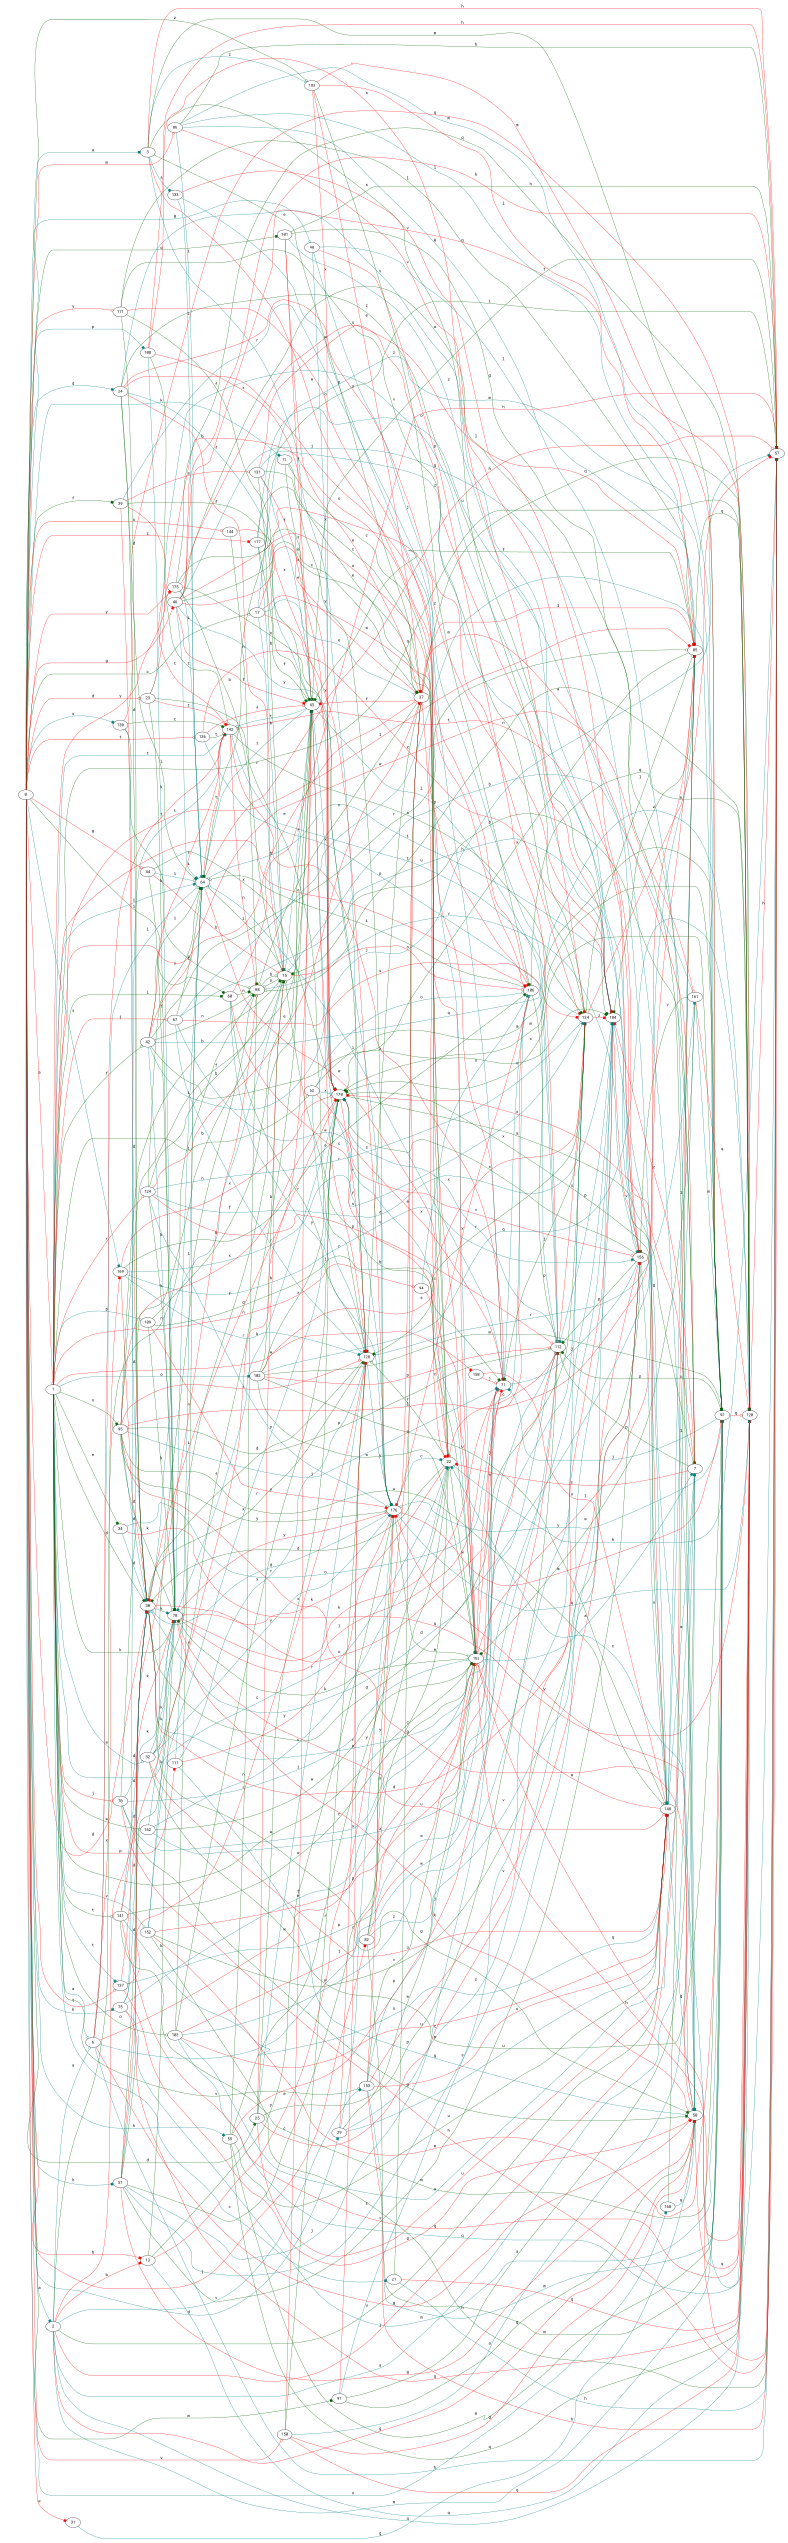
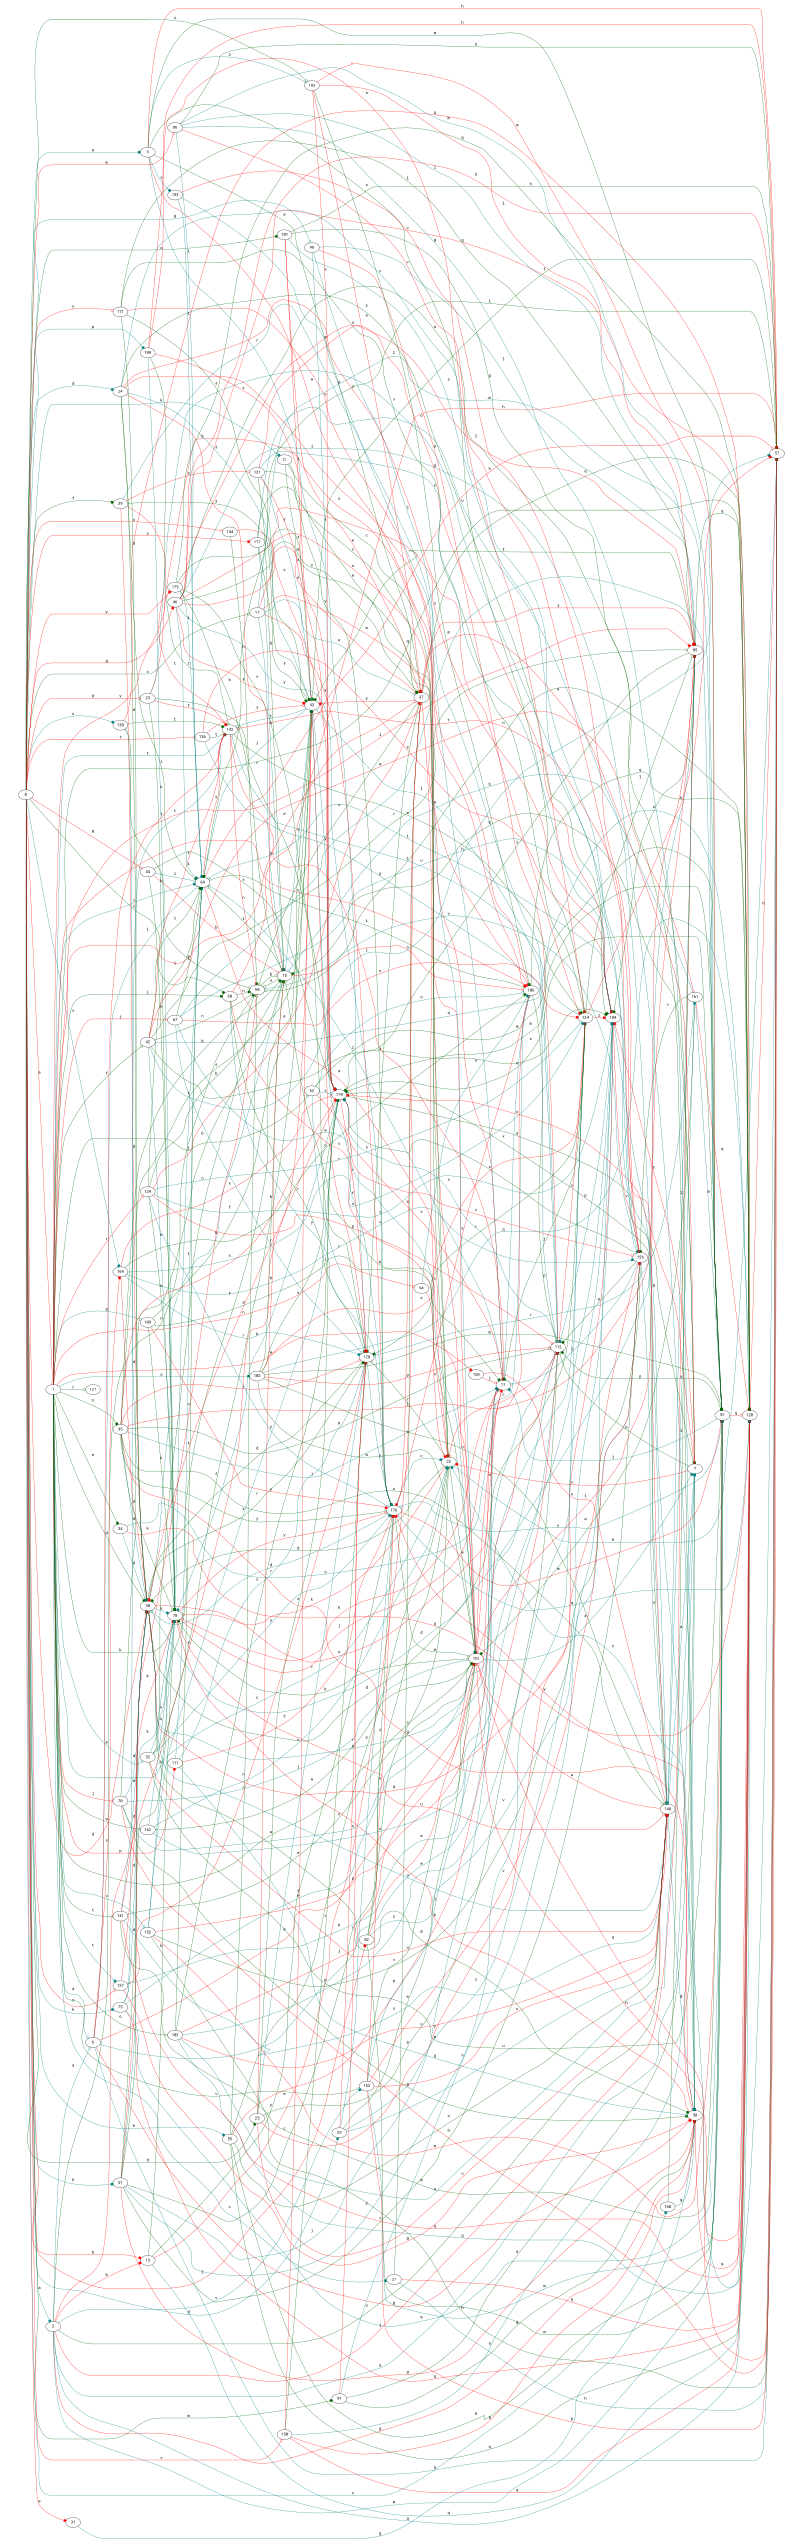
(346, 931) -> (294, 823)
(161, 1007) -> (161, 1007)
none -> (93, 1390)
none -> (368, 1860)
